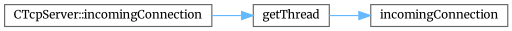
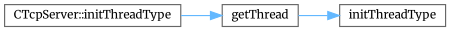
(108, 16) -> (93, 16)
(439, 16) -> (393, 16)
